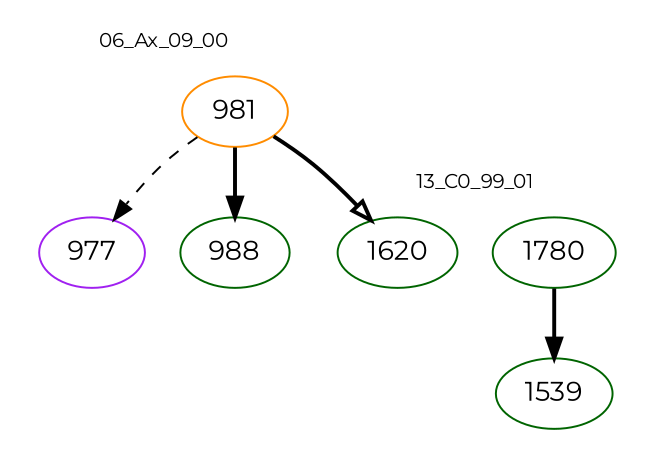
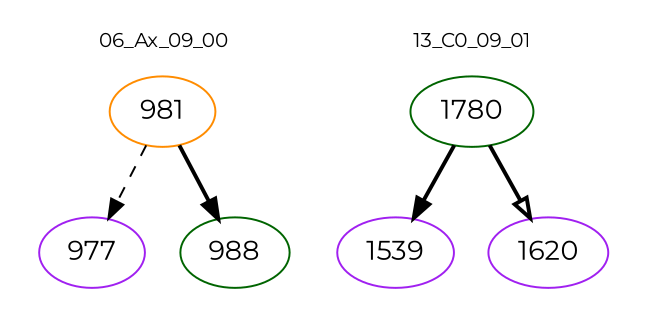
(334, 183) -> (505, 173)
(476, 183) -> (473, 42)
(398, 253) -> (548, 253)
(554, 394) -> (396, 253)
